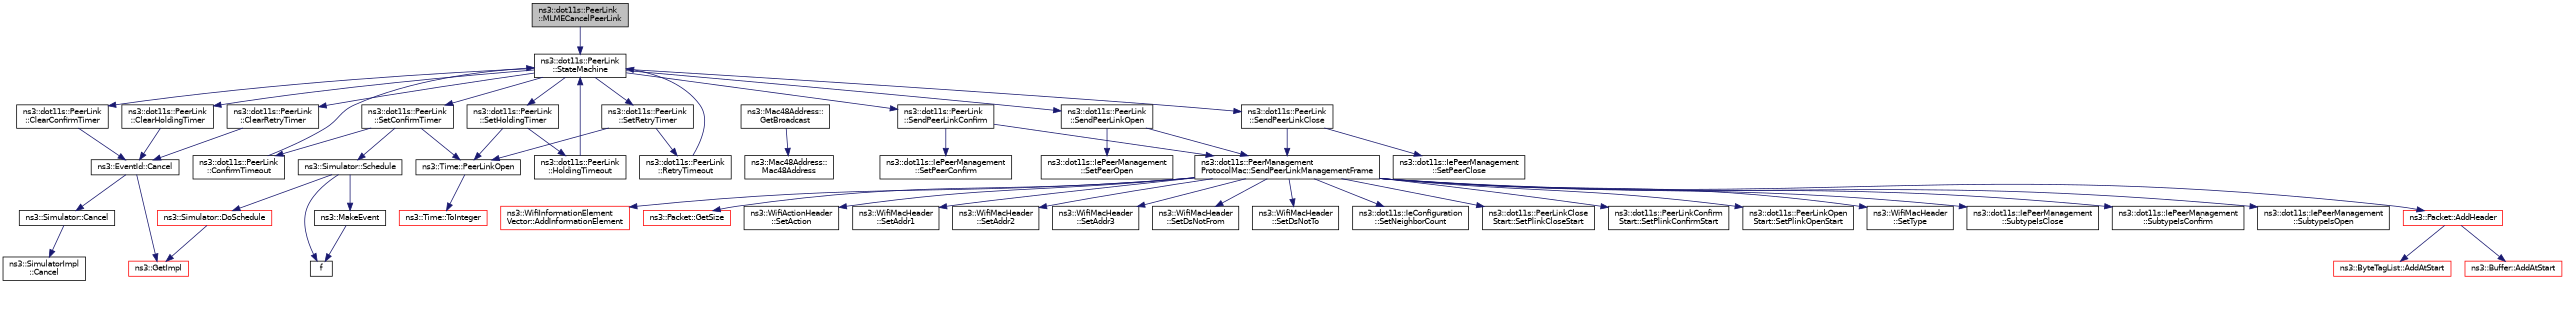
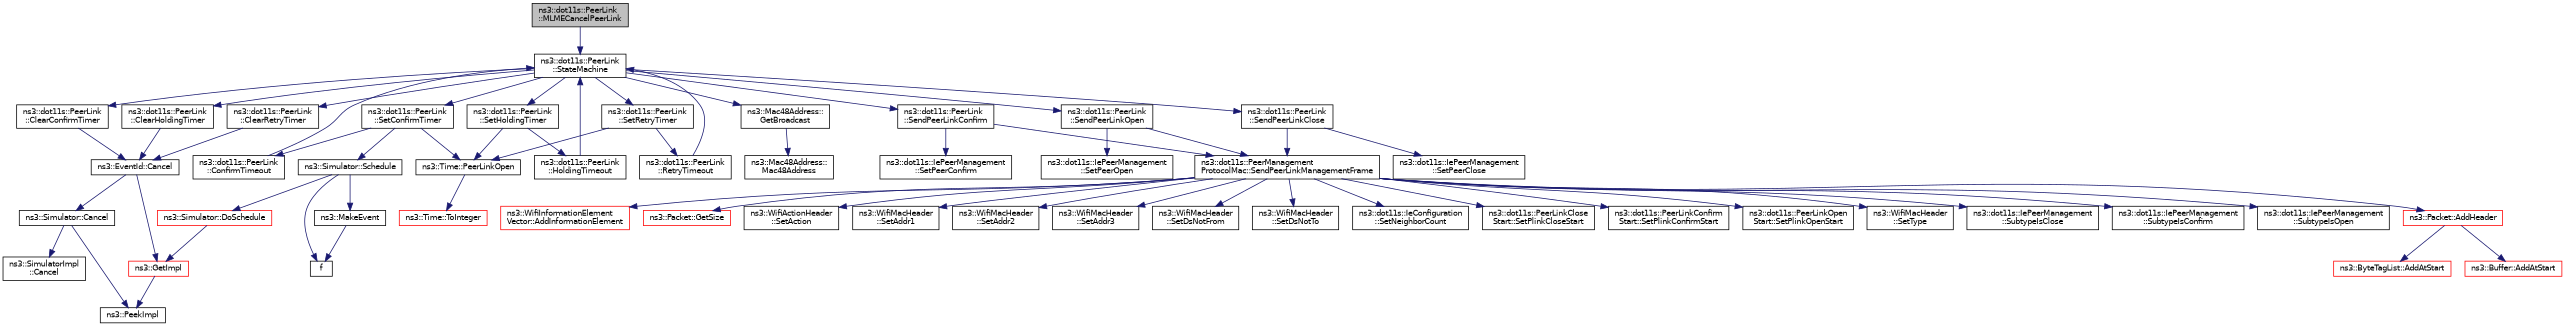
none -> (673, 89)
none -> (133, 315)
